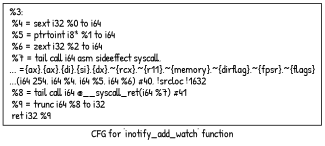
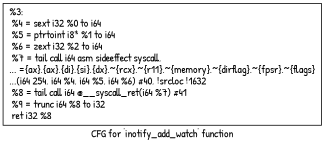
(30, 116) -> (30, 116)
